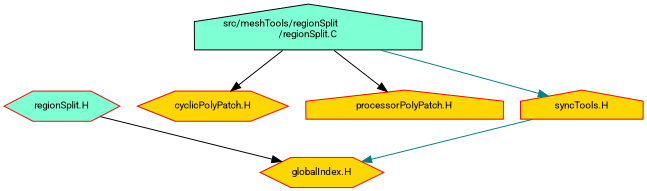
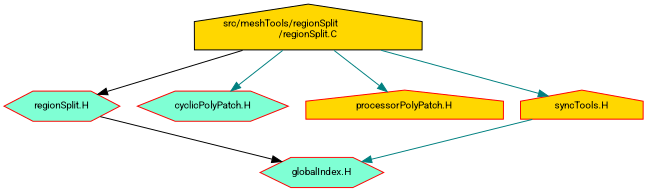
(308, 29) -> (308, 29)
(261, 68) -> (261, 68)
(357, 68) -> (357, 68)
none -> (175, 71)
(213, 106) -> (213, 106)
(322, 172) -> (322, 172)
